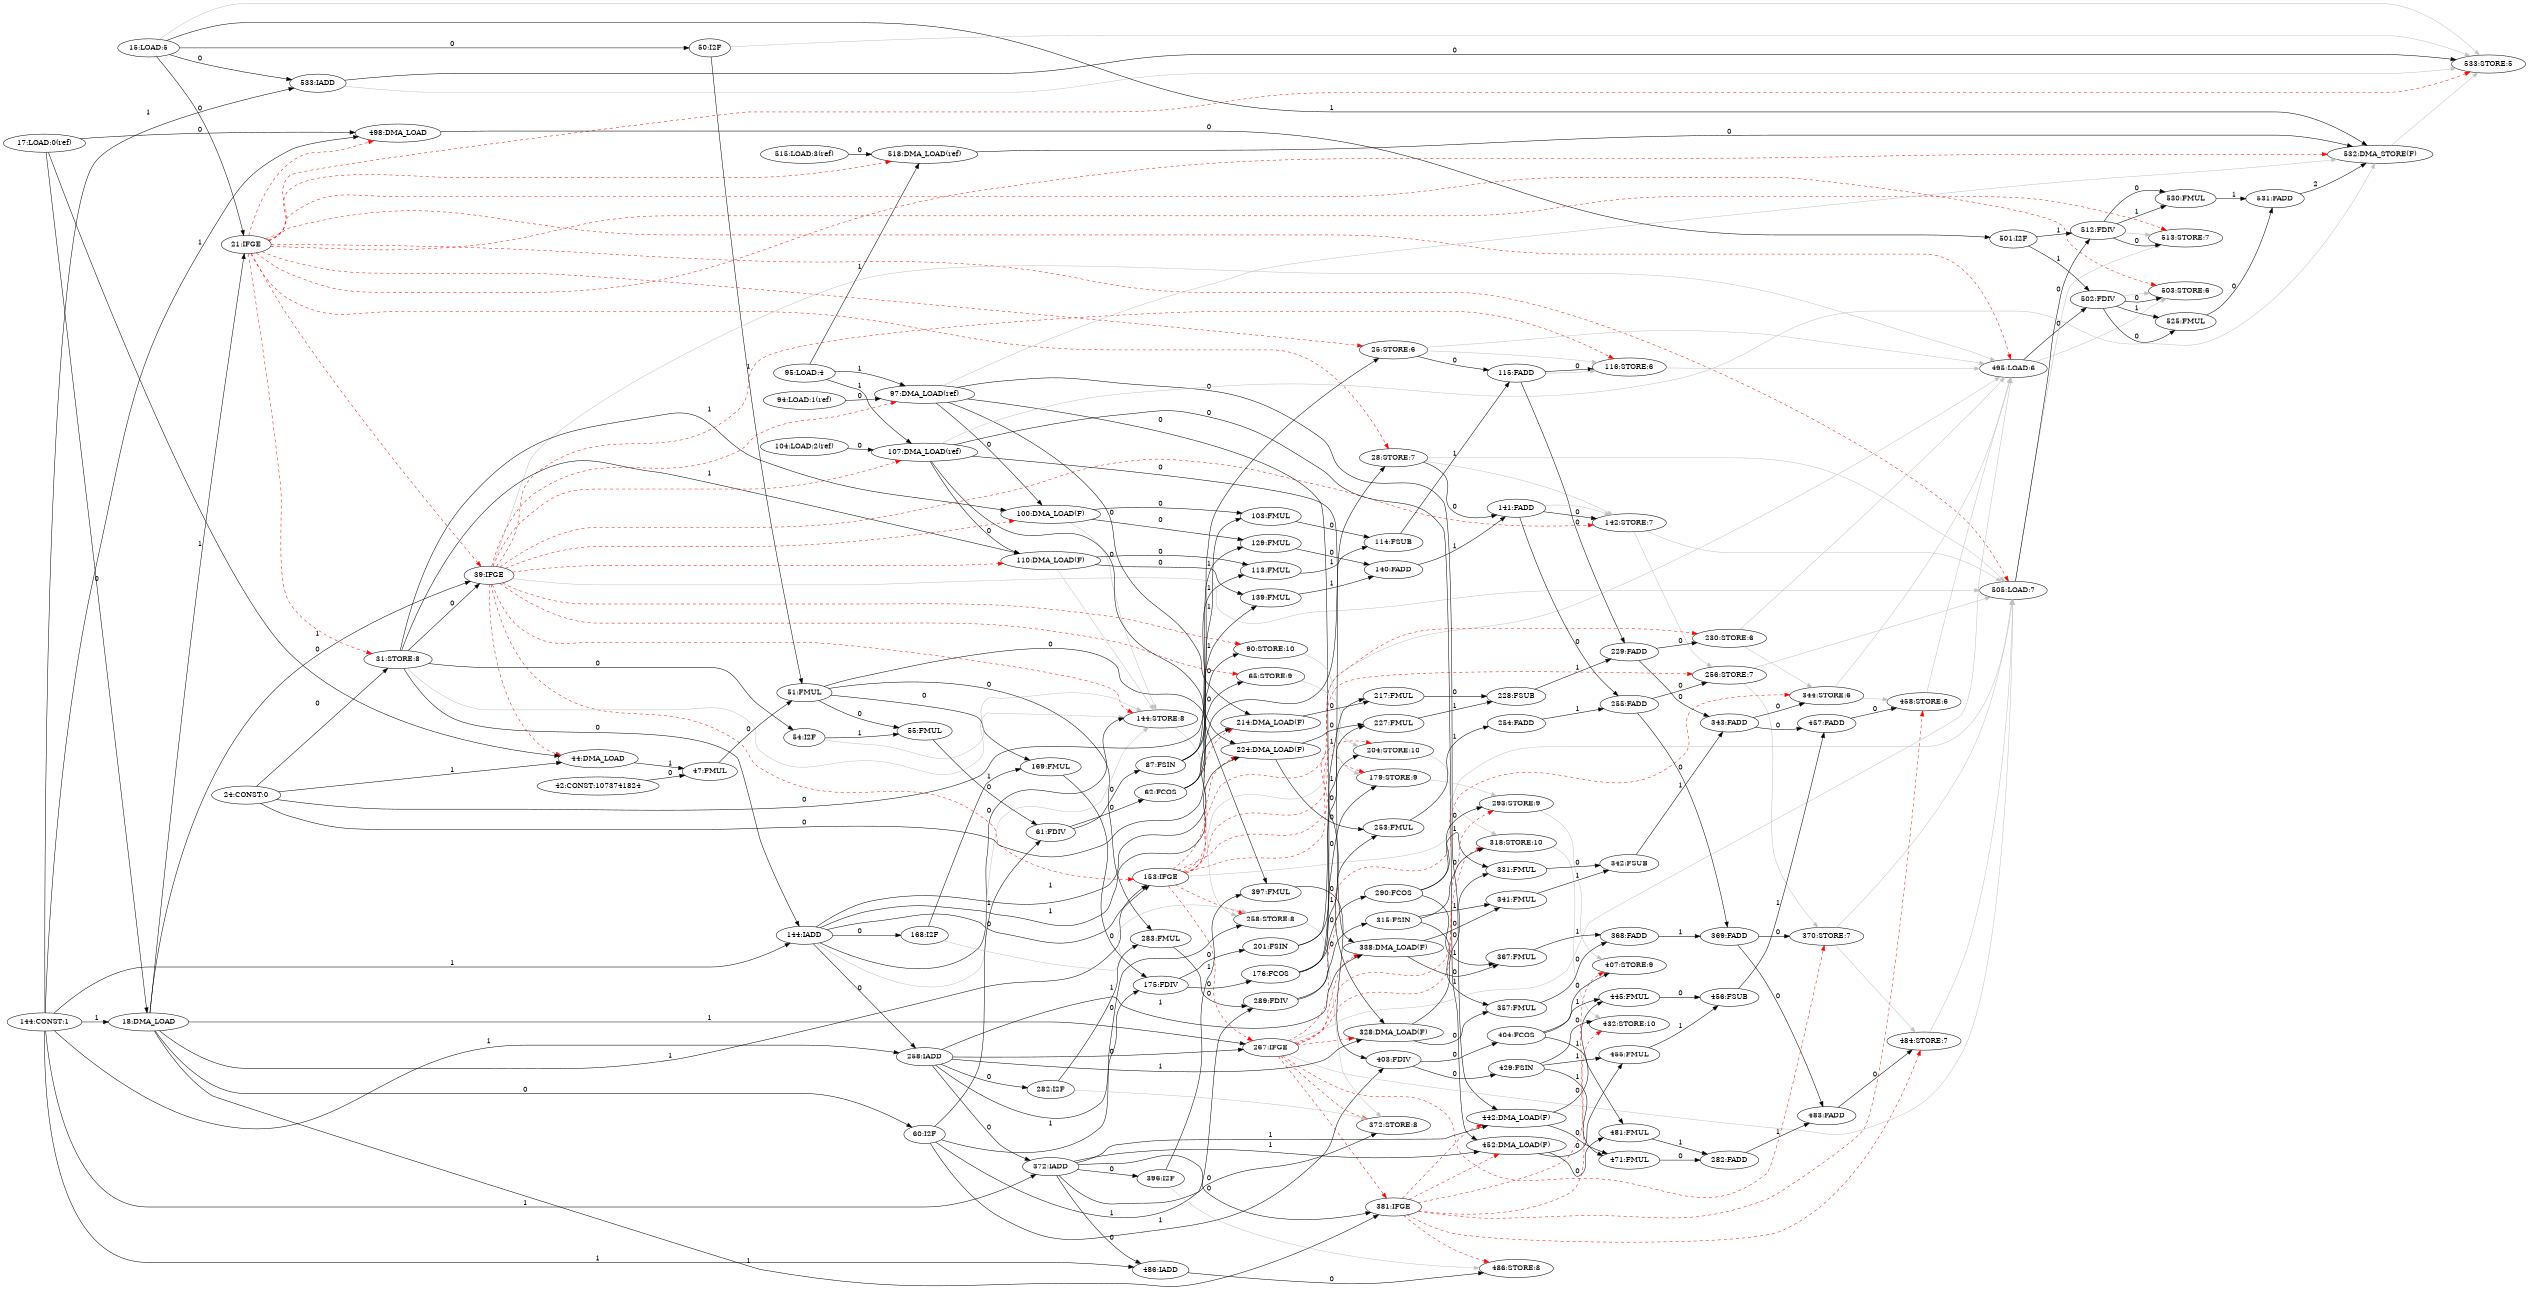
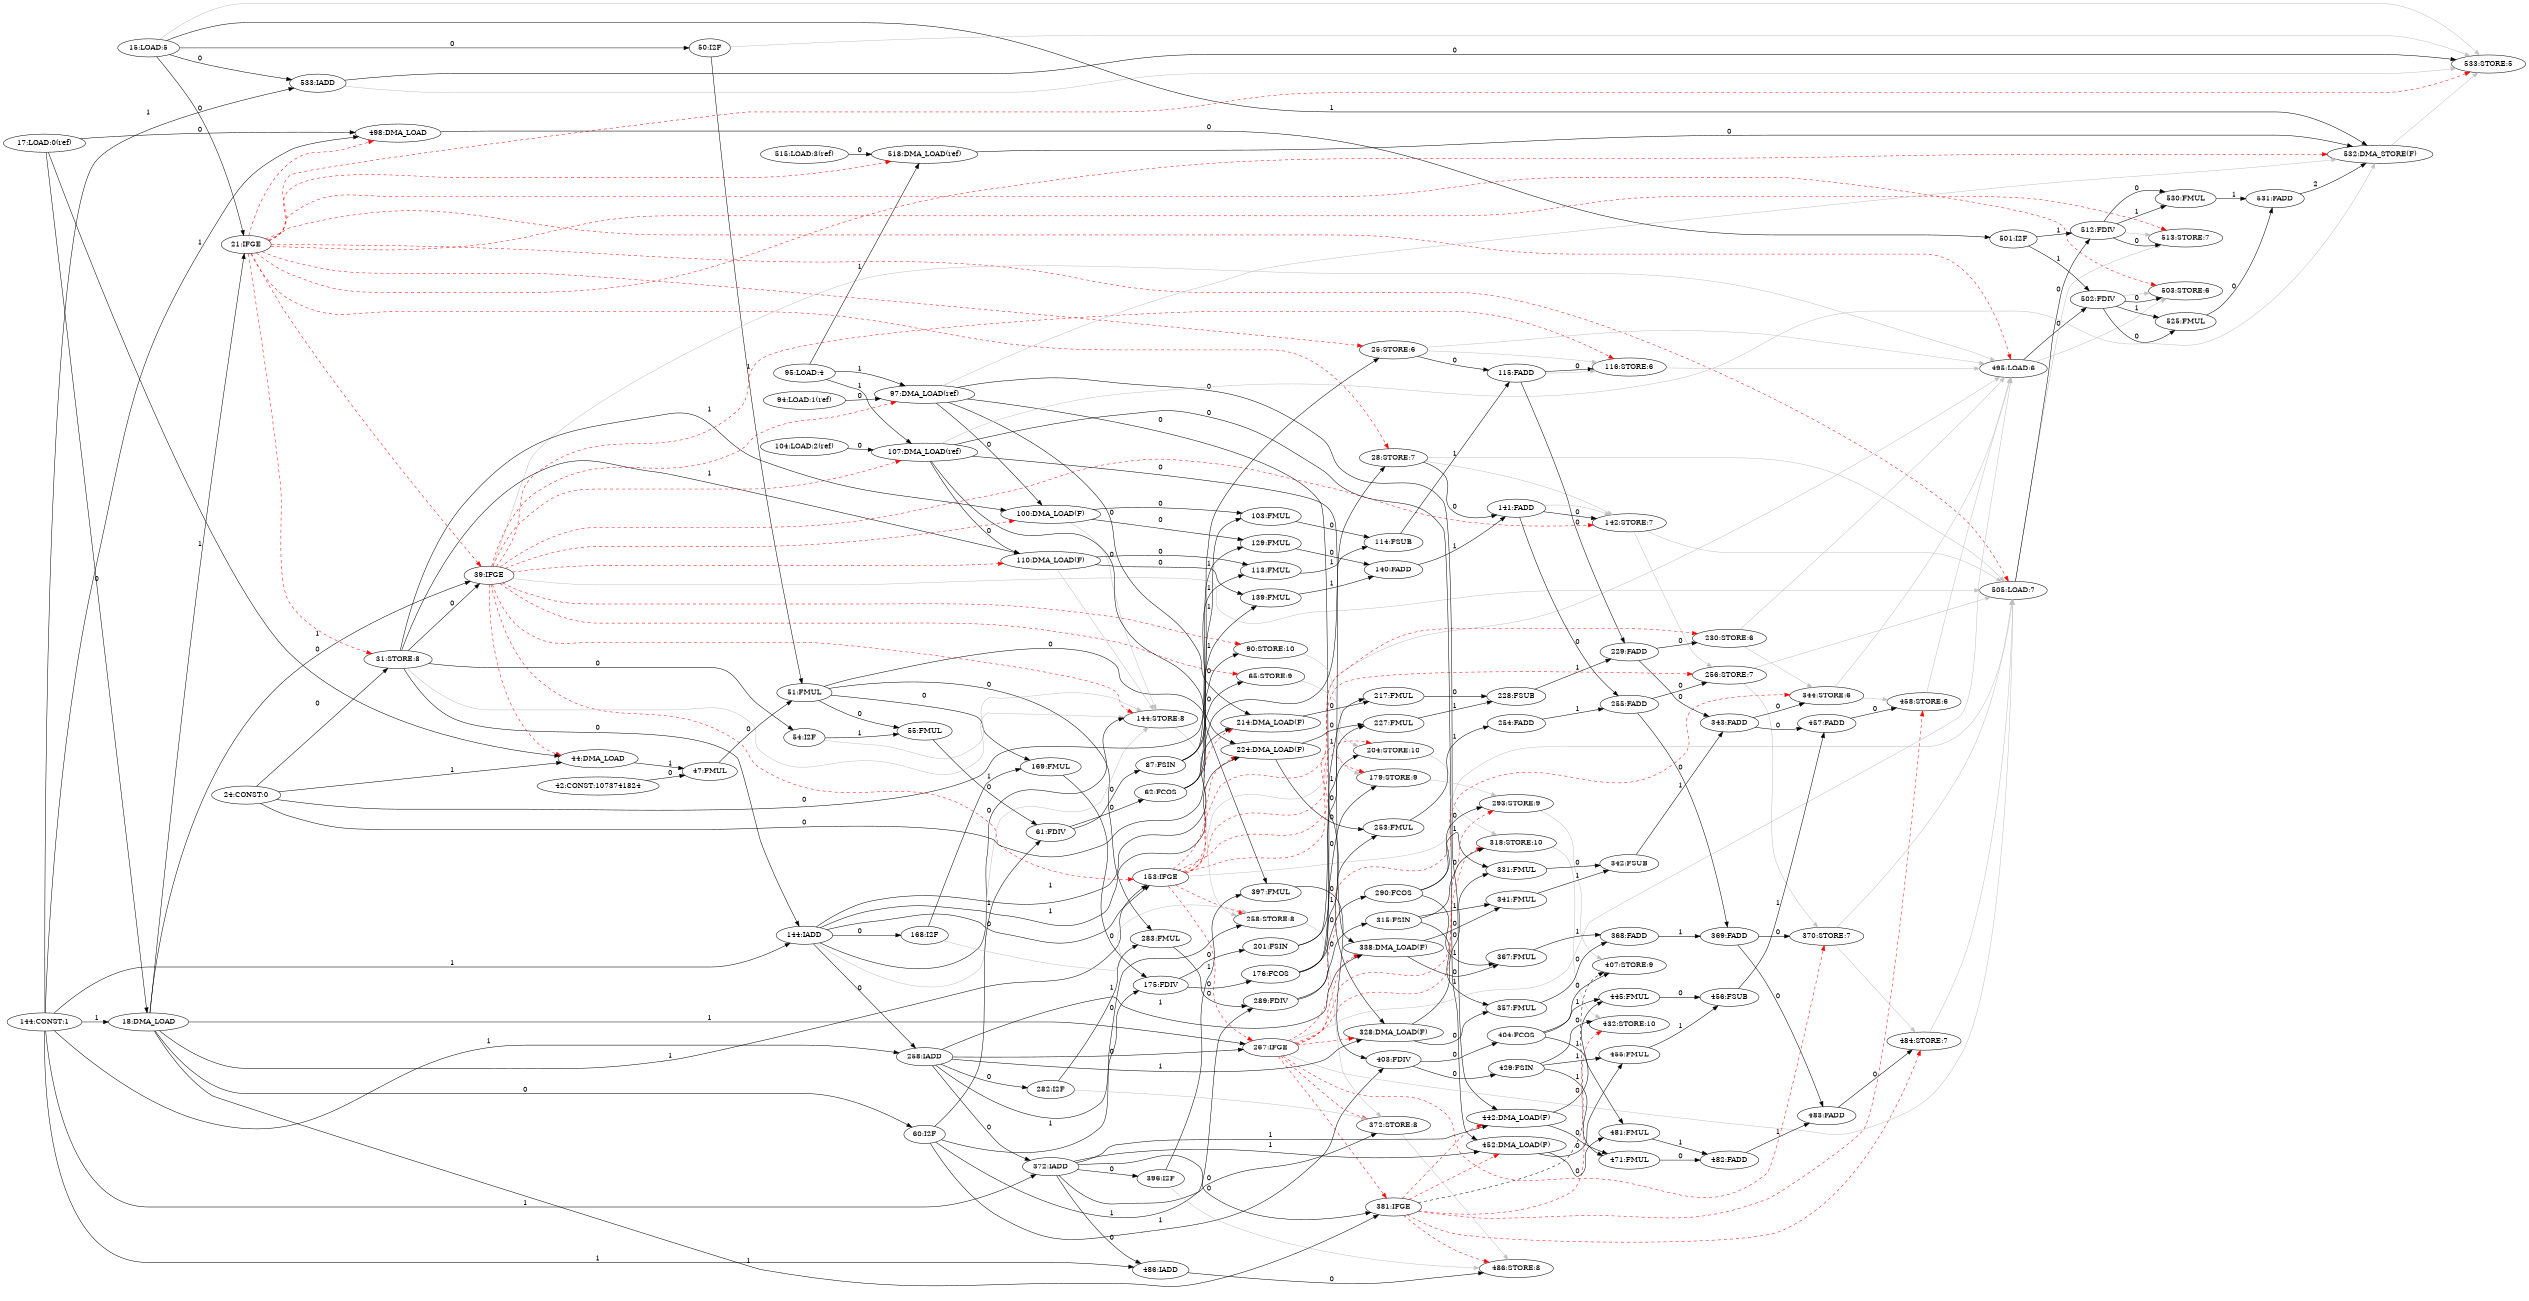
(1577, 1143) -> (1577, 1143)
(1729, 1160) -> (1729, 1160)
none -> (1451, 1192)
